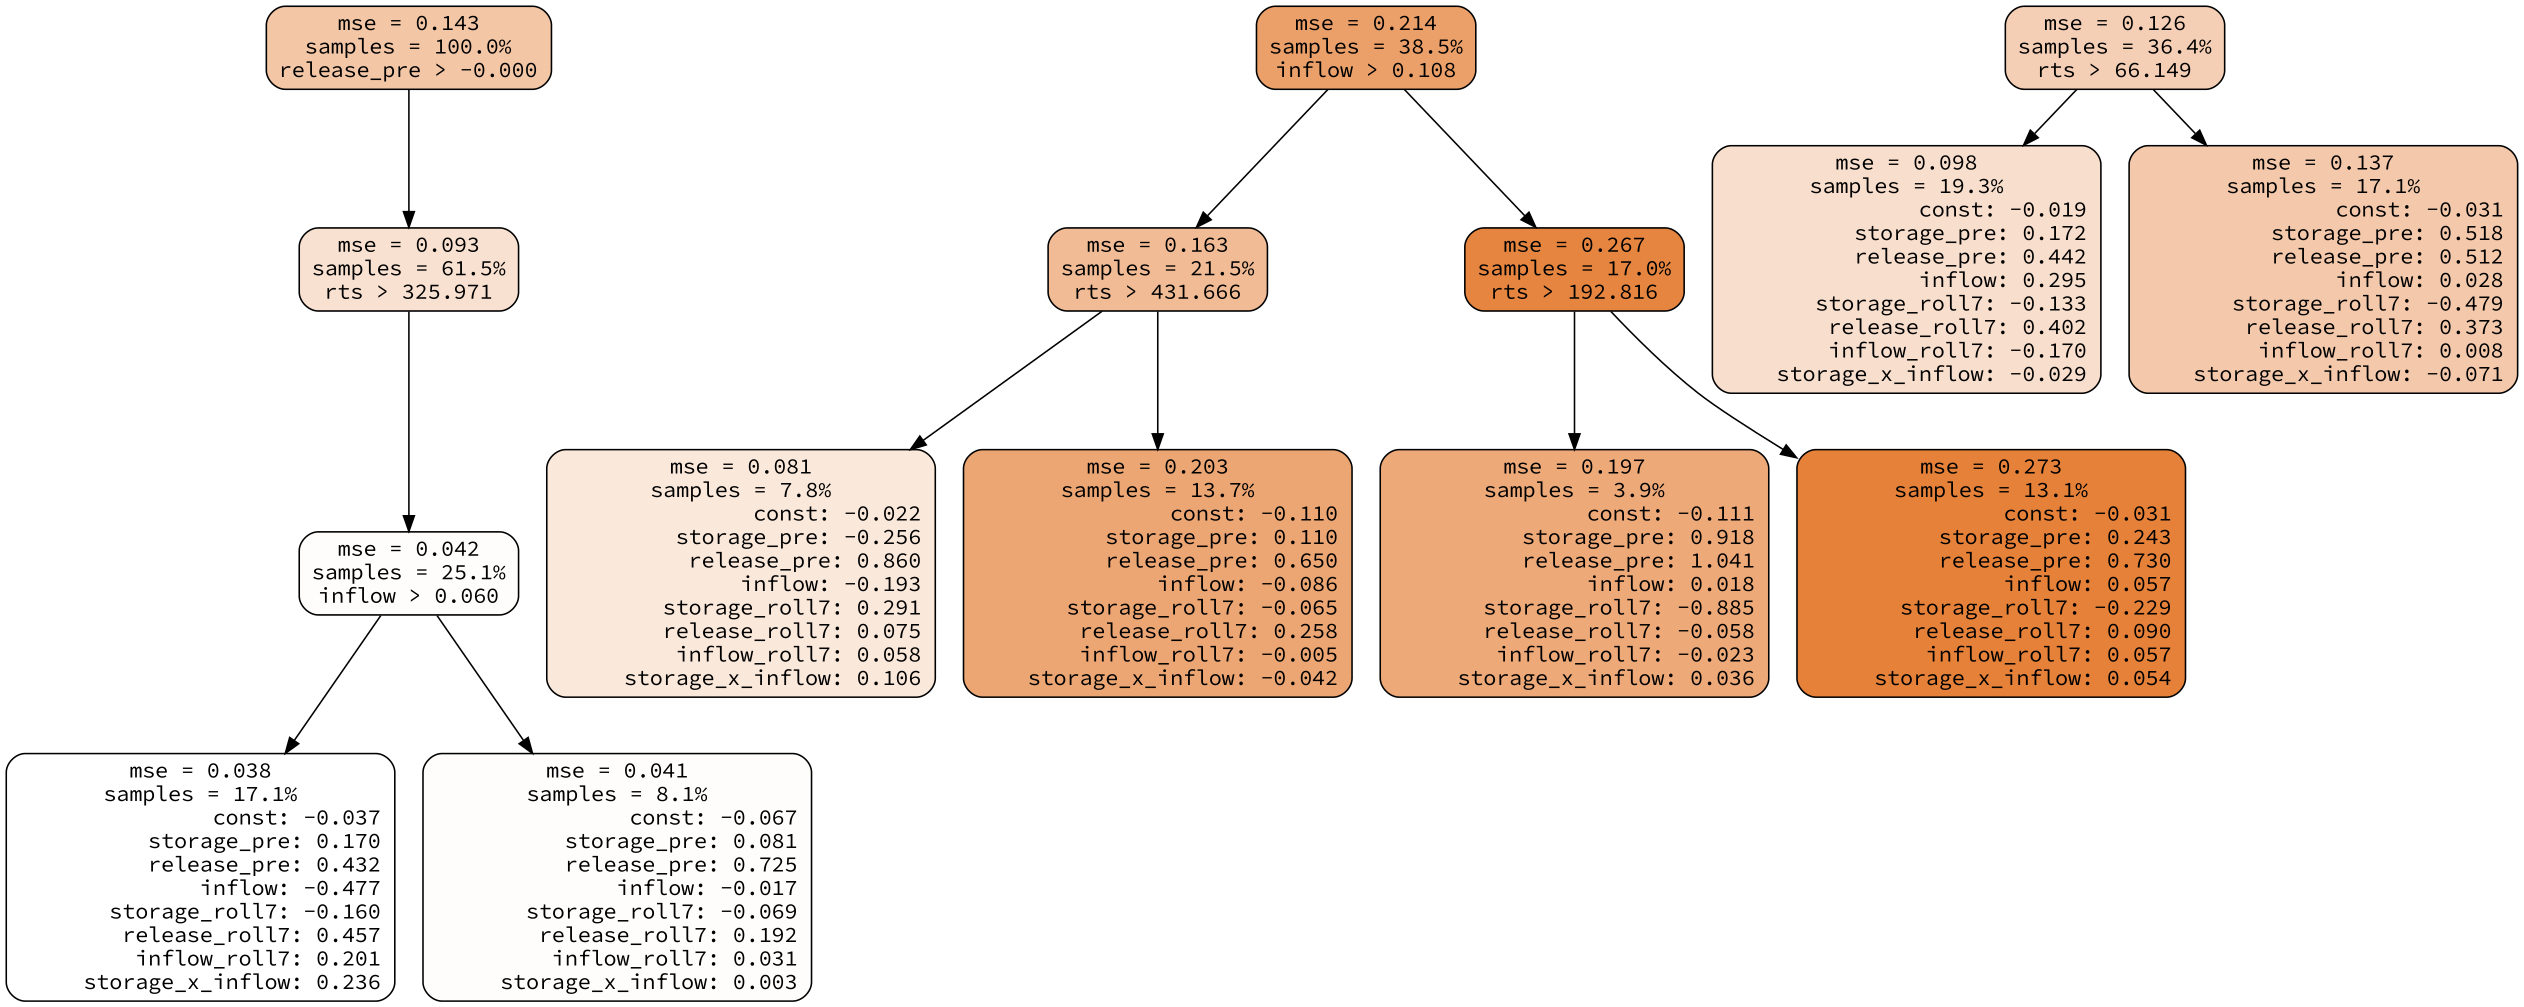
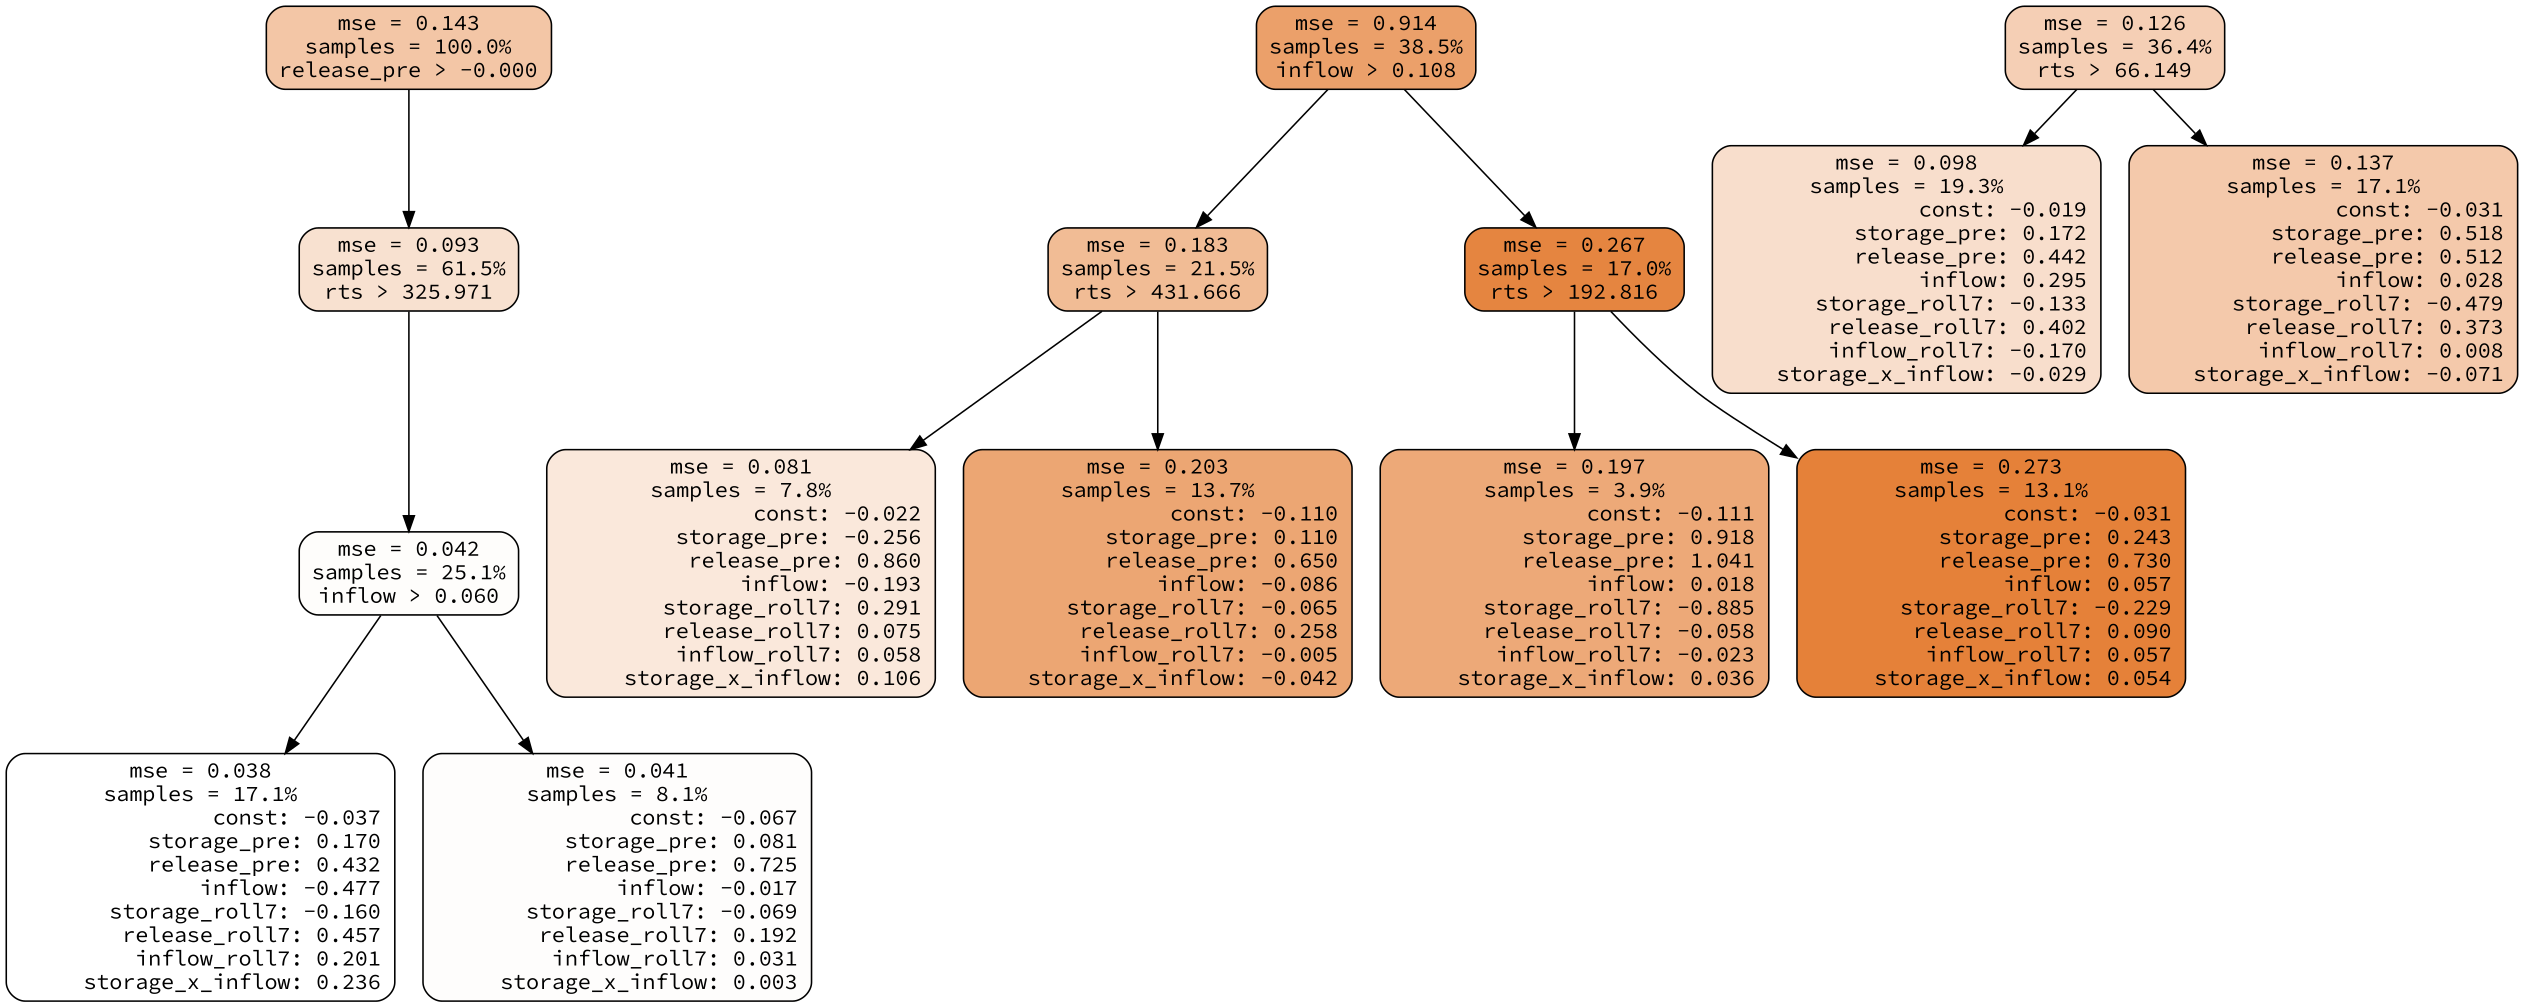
(1366, 48) -> (1366, 48)
(1158, 269) -> (1158, 269)
